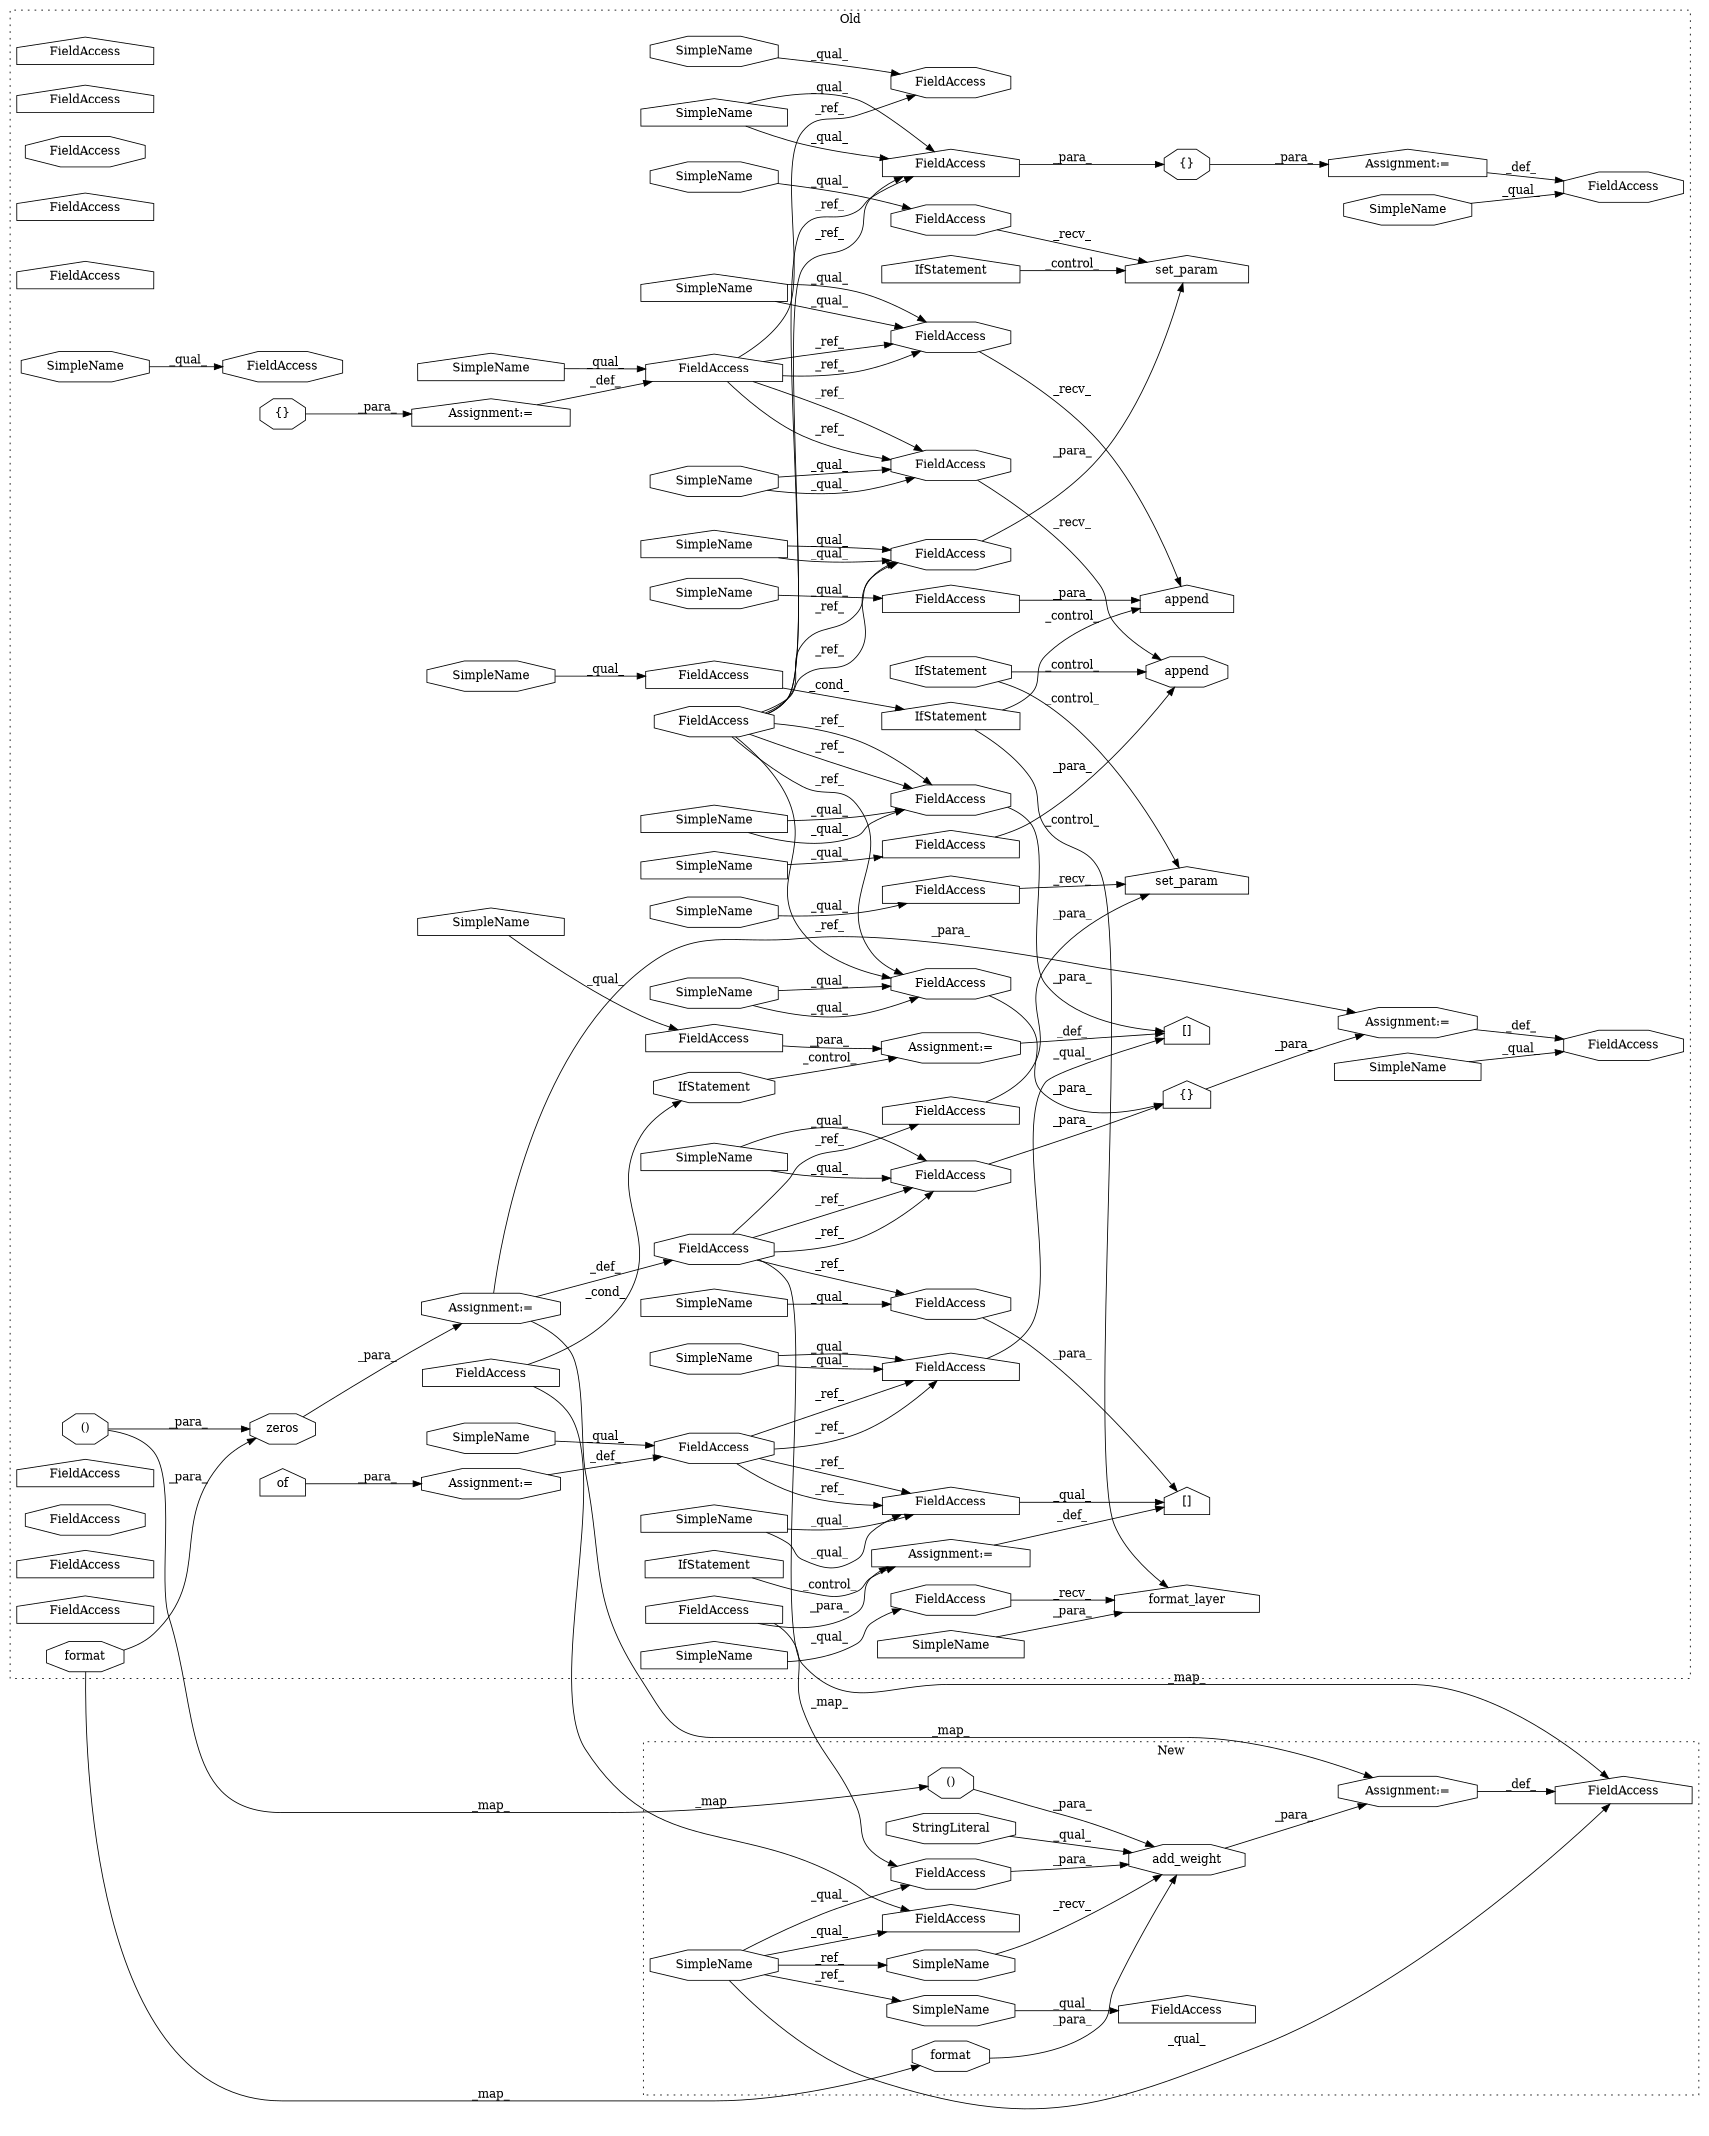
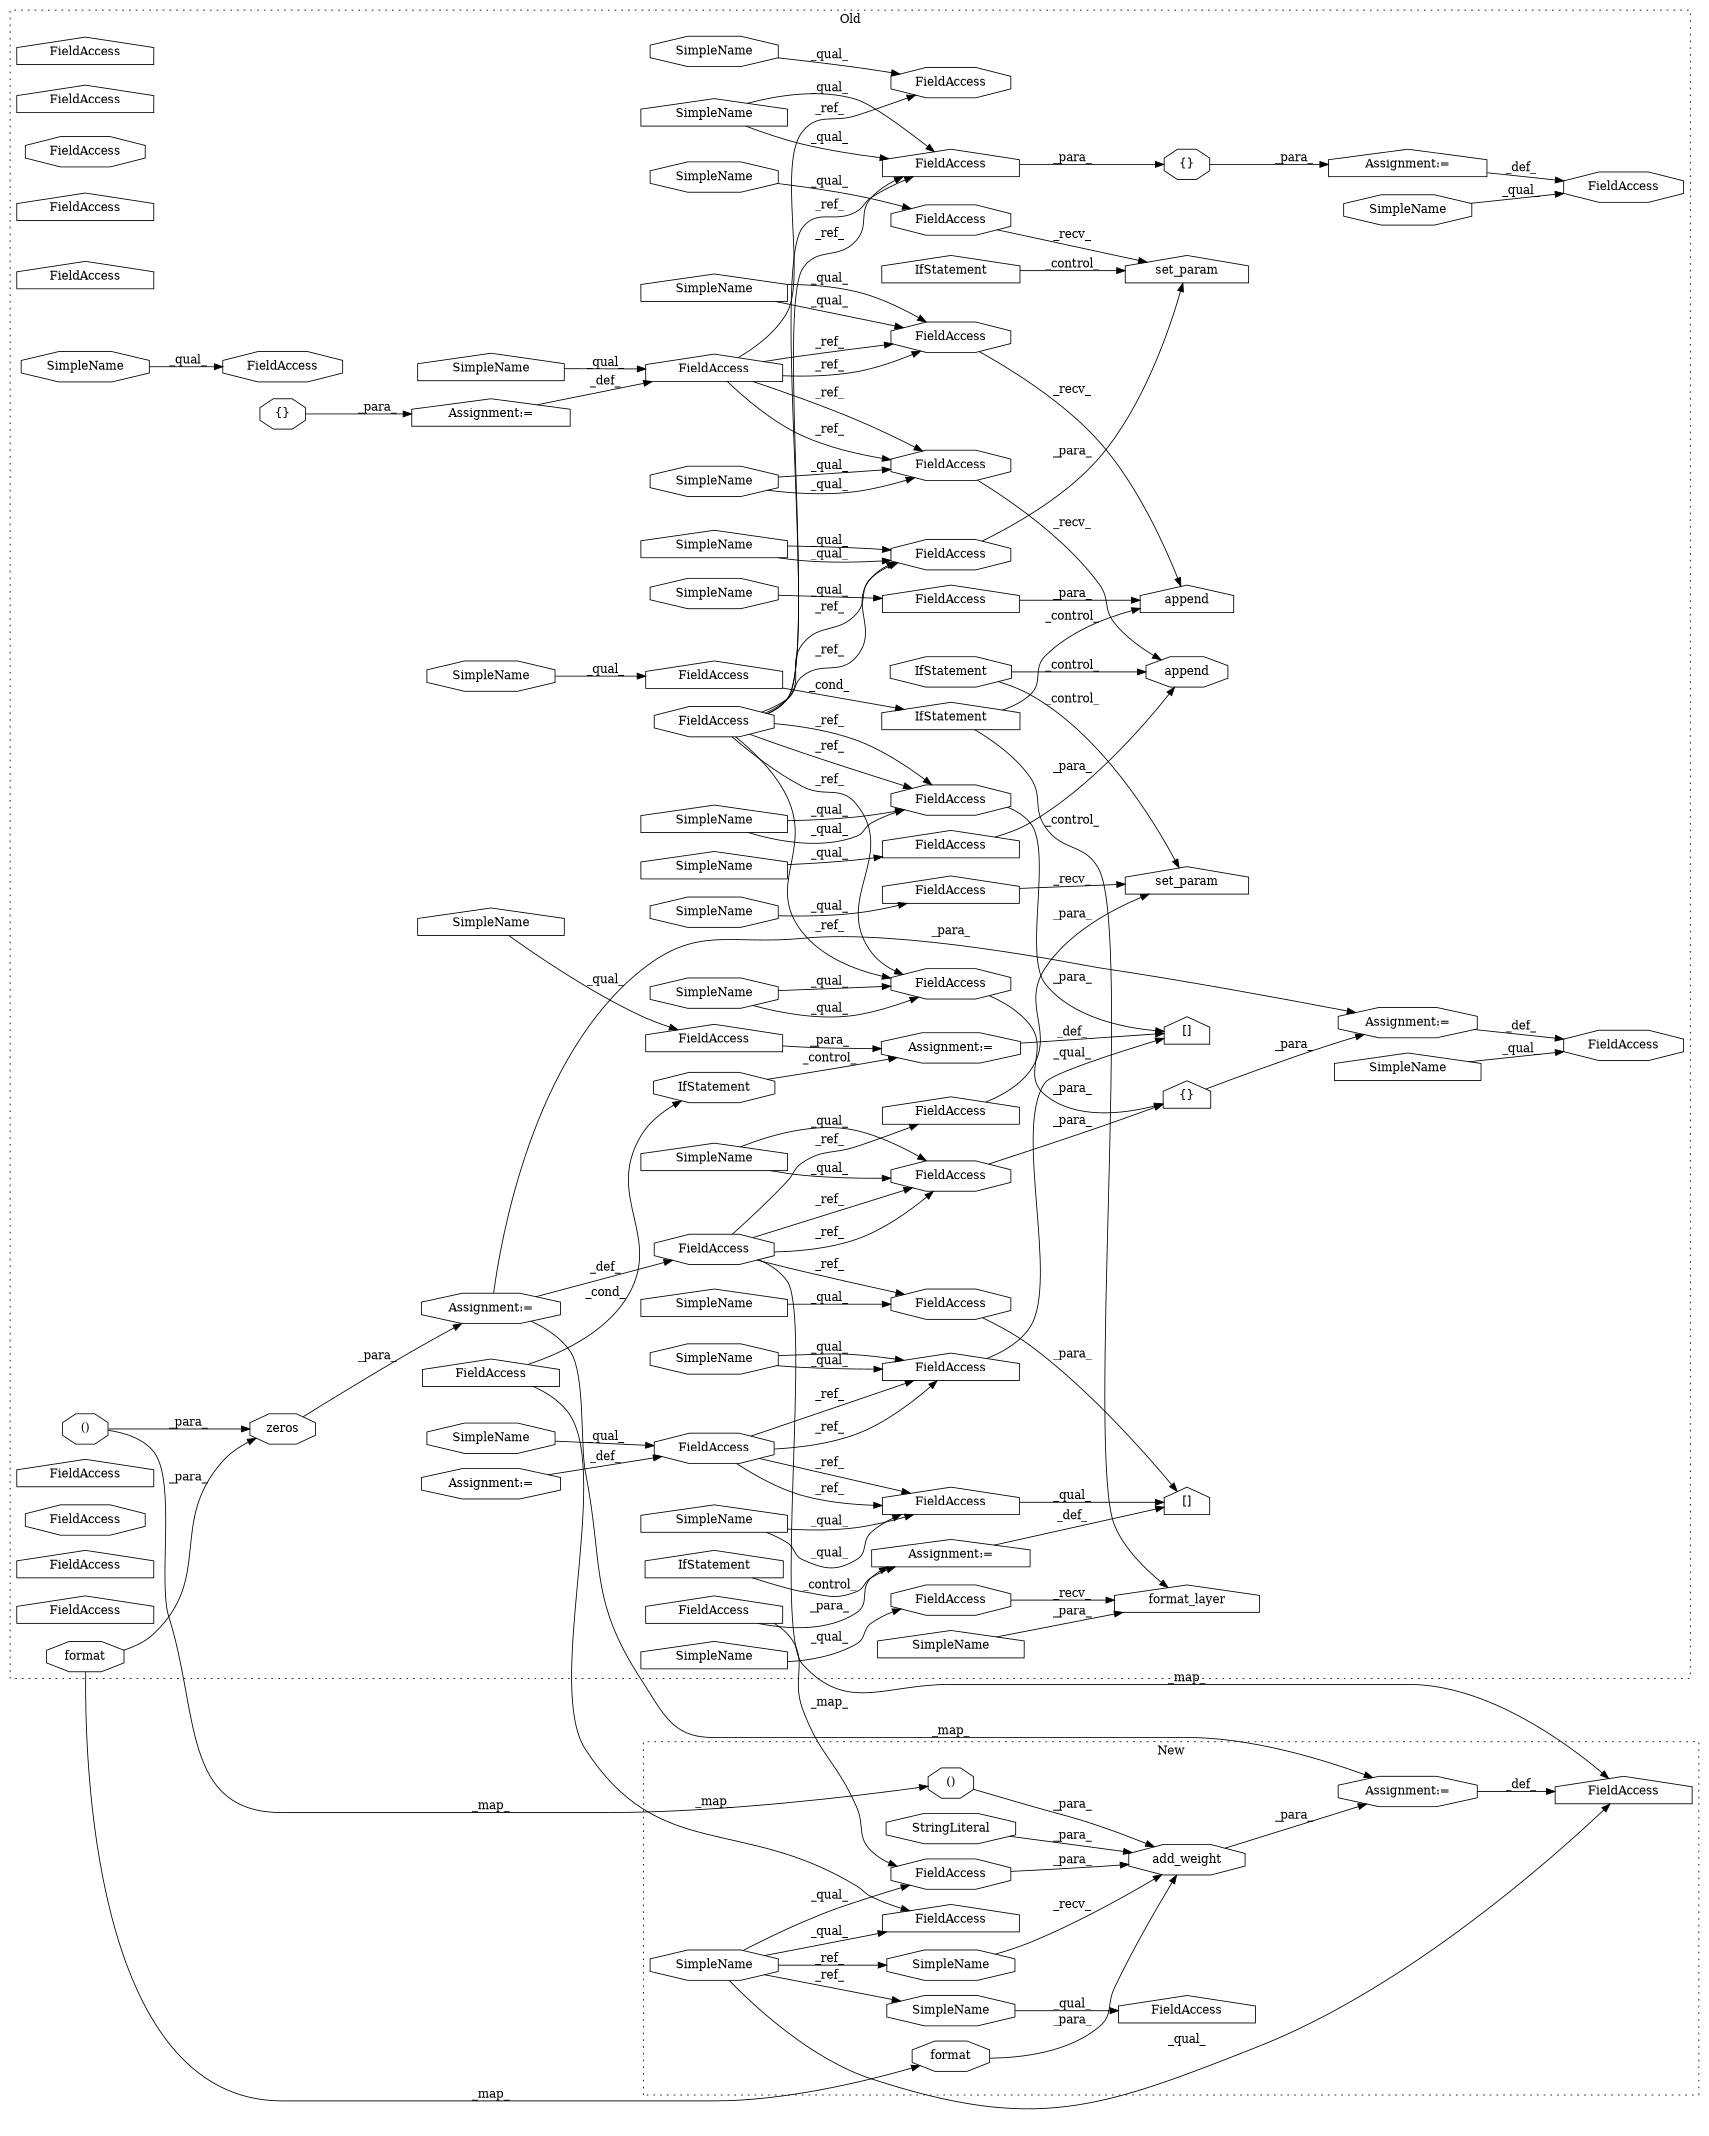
(283, 1484) -> none
(1072, 1836) -> (1072, 1836)
